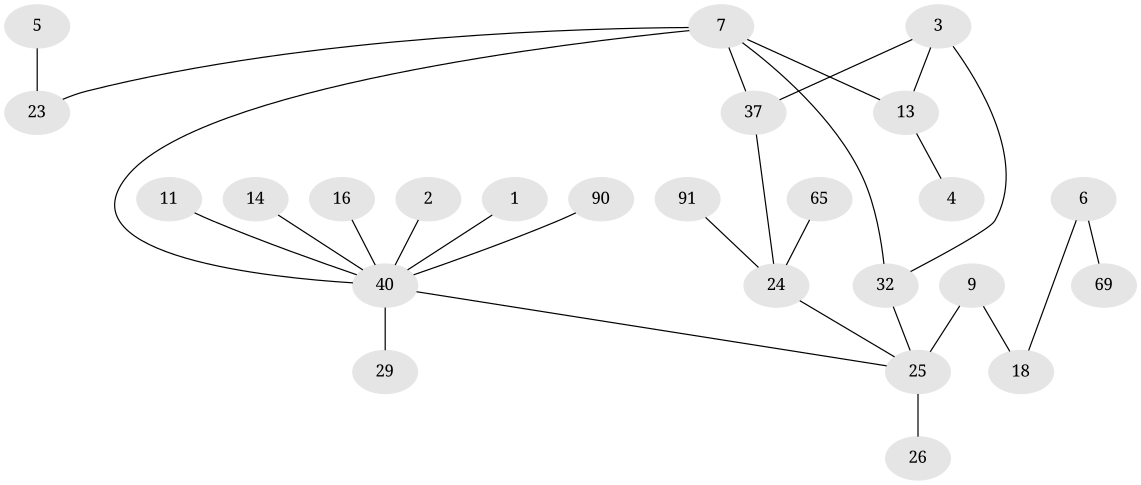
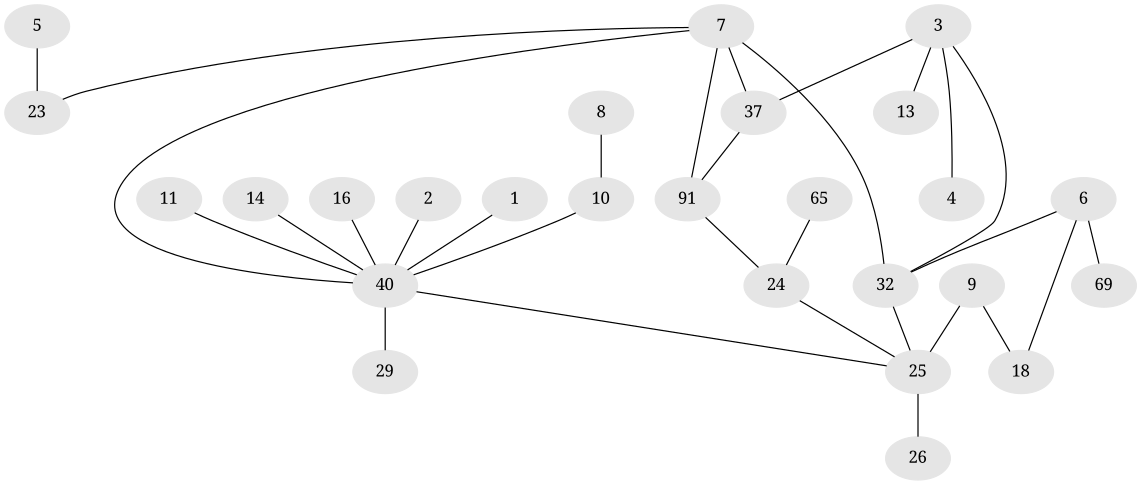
(814, 70) -> (704, 113)
none -> (601, 113)
(929, 156) -> (951, 113)
(601, 199) -> (601, 199)
(765, 199) -> (721, 156)
none -> (984, 241)
